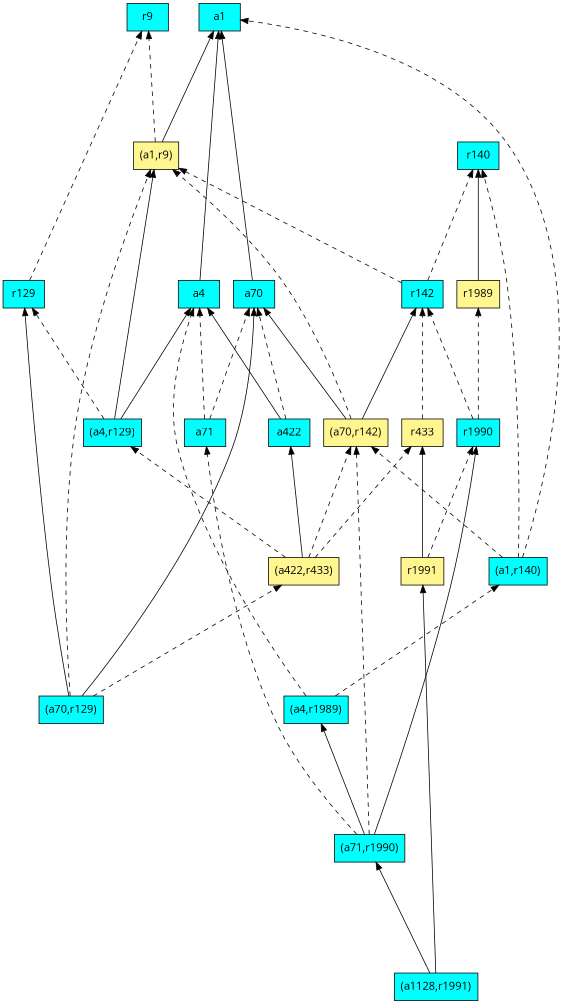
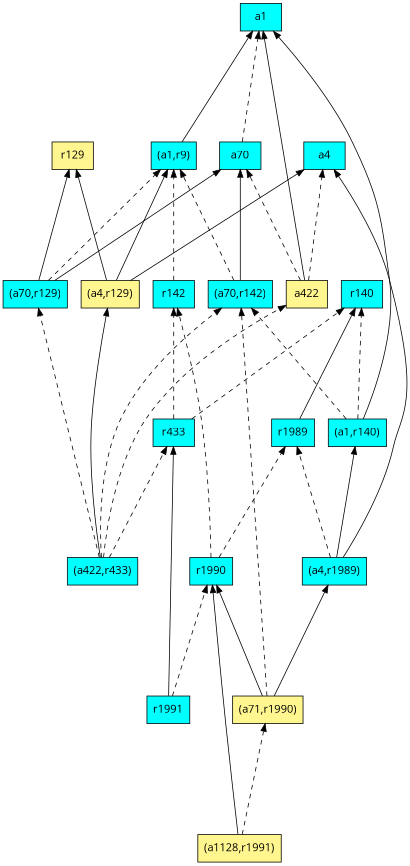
(148, 17) -> none
(156, 156) -> (174, 156)
(209, 160) -> (285, 159)
(237, 160) -> (250, 90)
(537, 203) -> (380, 216)
(449, 229) -> (265, 366)
(24, 294) -> (73, 156)
(478, 294) -> (293, 433)
(245, 364) -> (315, 229)
(70, 367) -> (92, 229)
(387, 367) -> none
(112, 433) -> (110, 294)
(205, 433) -> none
(289, 433) -> (307, 294)
(356, 433) -> (240, 294)
(422, 433) -> (174, 433)
(204, 499) -> (91, 436)
(297, 506) -> (154, 408)
none -> (315, 506)
(206, 526) -> (406, 366)
(304, 571) -> (103, 571)
(422, 571) -> (168, 710)
(184, 643) -> (70, 436)
(414, 643) -> (345, 506)
(429, 783) -> (225, 714)
(370, 848) -> (268, 710)
(405, 921) -> (253, 783)
(436, 987) -> (240, 848)
